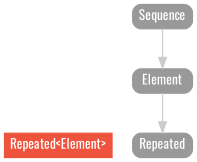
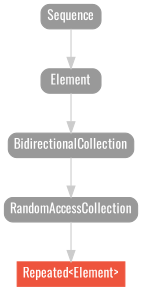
(163, 145) -> (71, 145)
none -> (71, 210)
